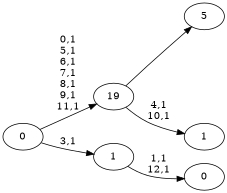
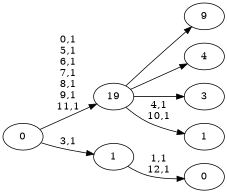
(204, 16) -> (204, 16)
none -> (204, 56)
none -> (204, 97)
